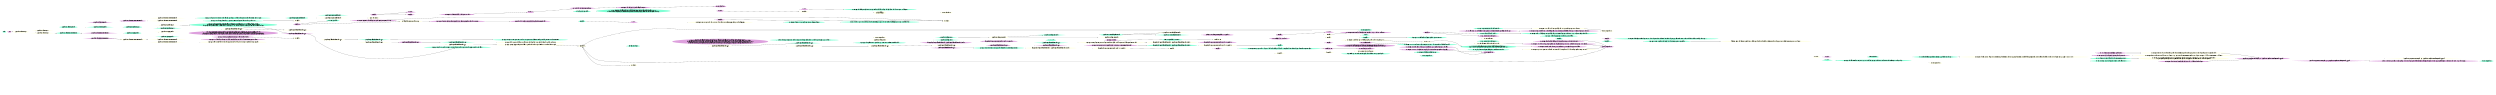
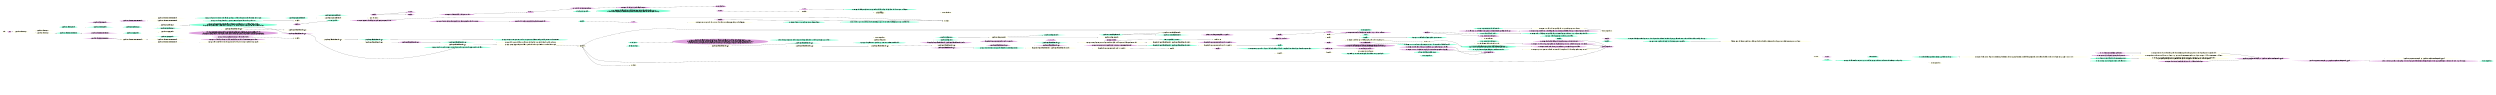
(410, 21) -> none
(4, 32) -> (4, 32)
(1051, 40) -> (1051, 40)
none -> (633, 43)
(1427, 52) -> (1427, 52)
